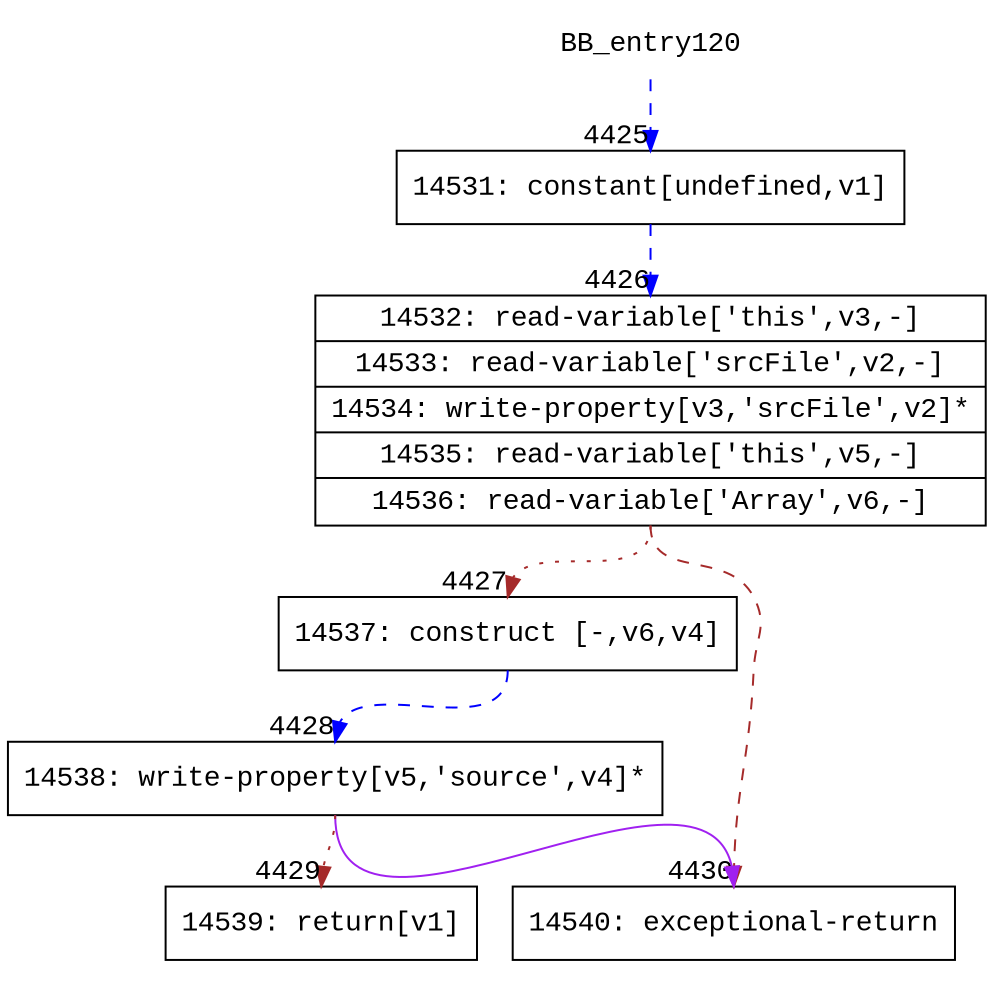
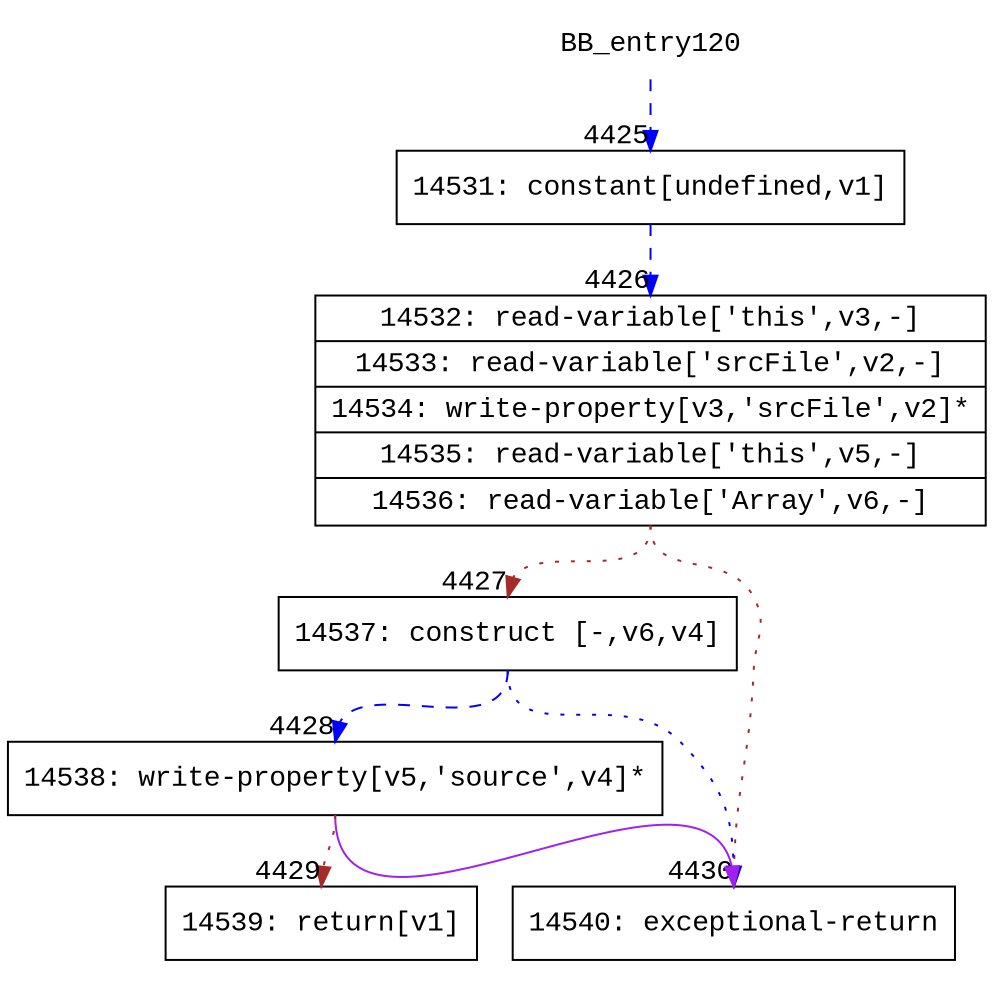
(754, 664) -> (754, 664)
none -> (653, 724)
